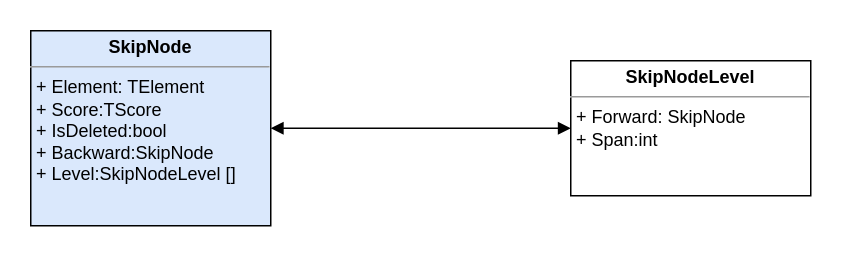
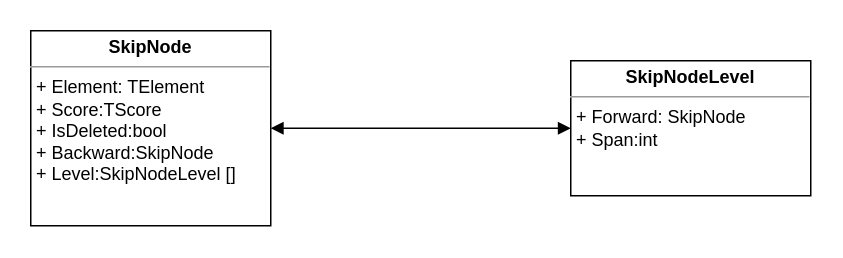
(151, 128) -> (151, 128)
